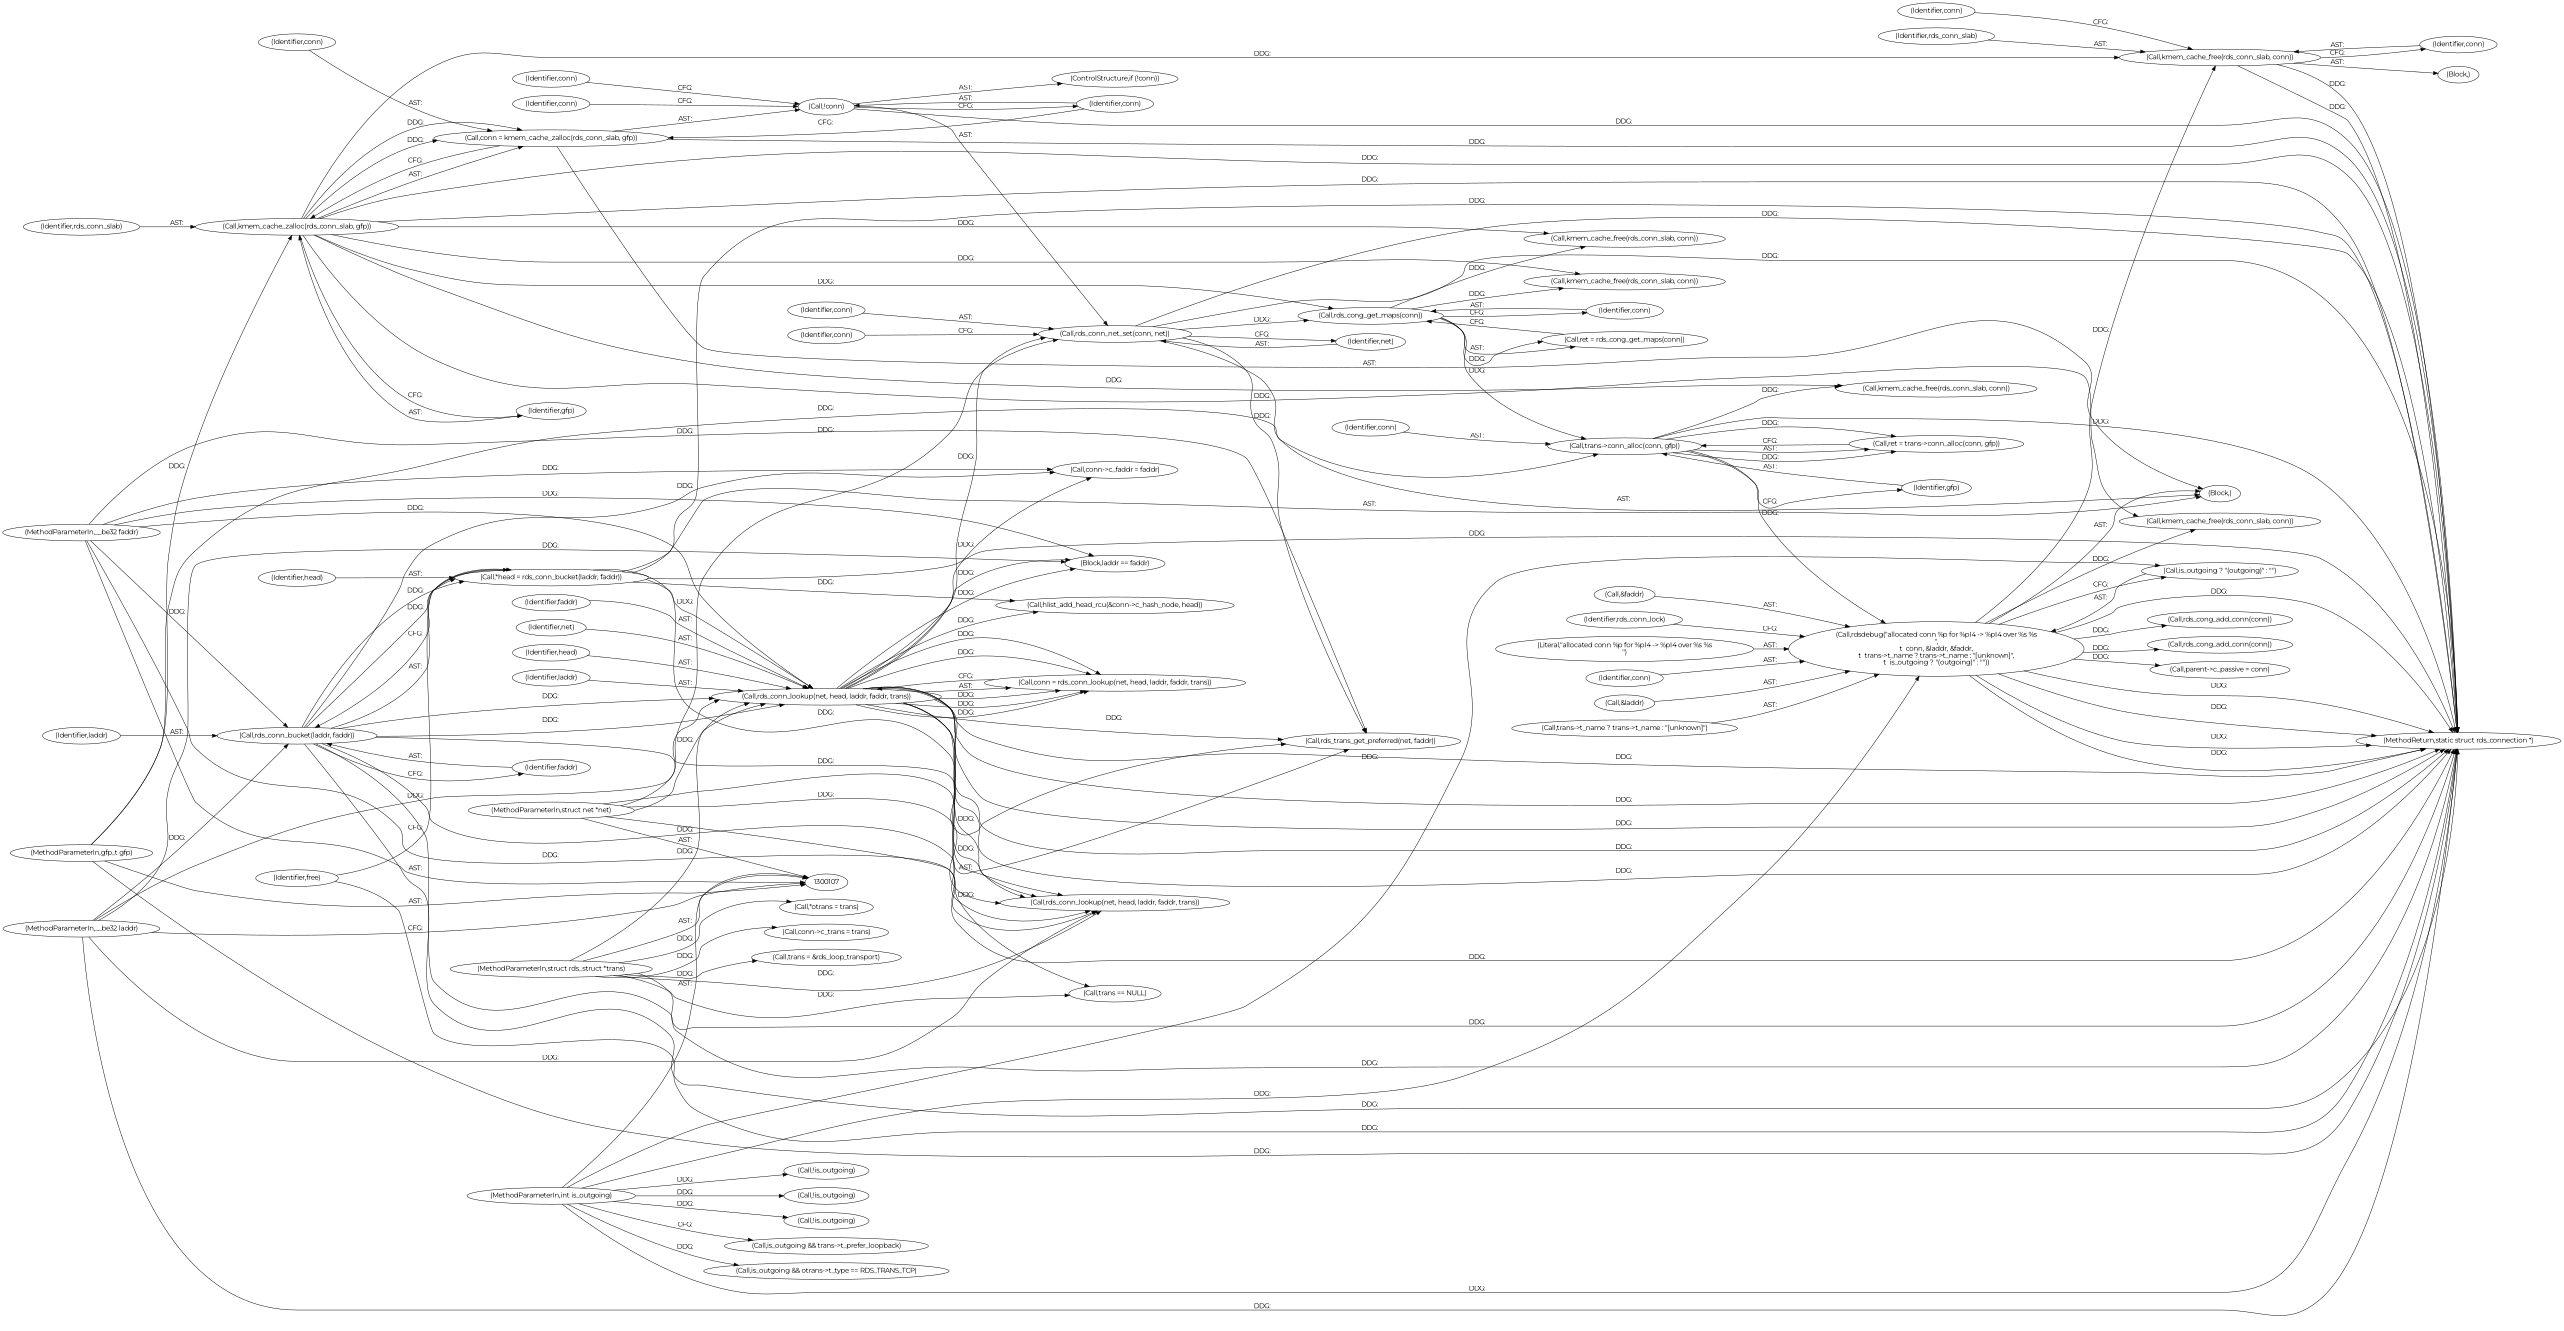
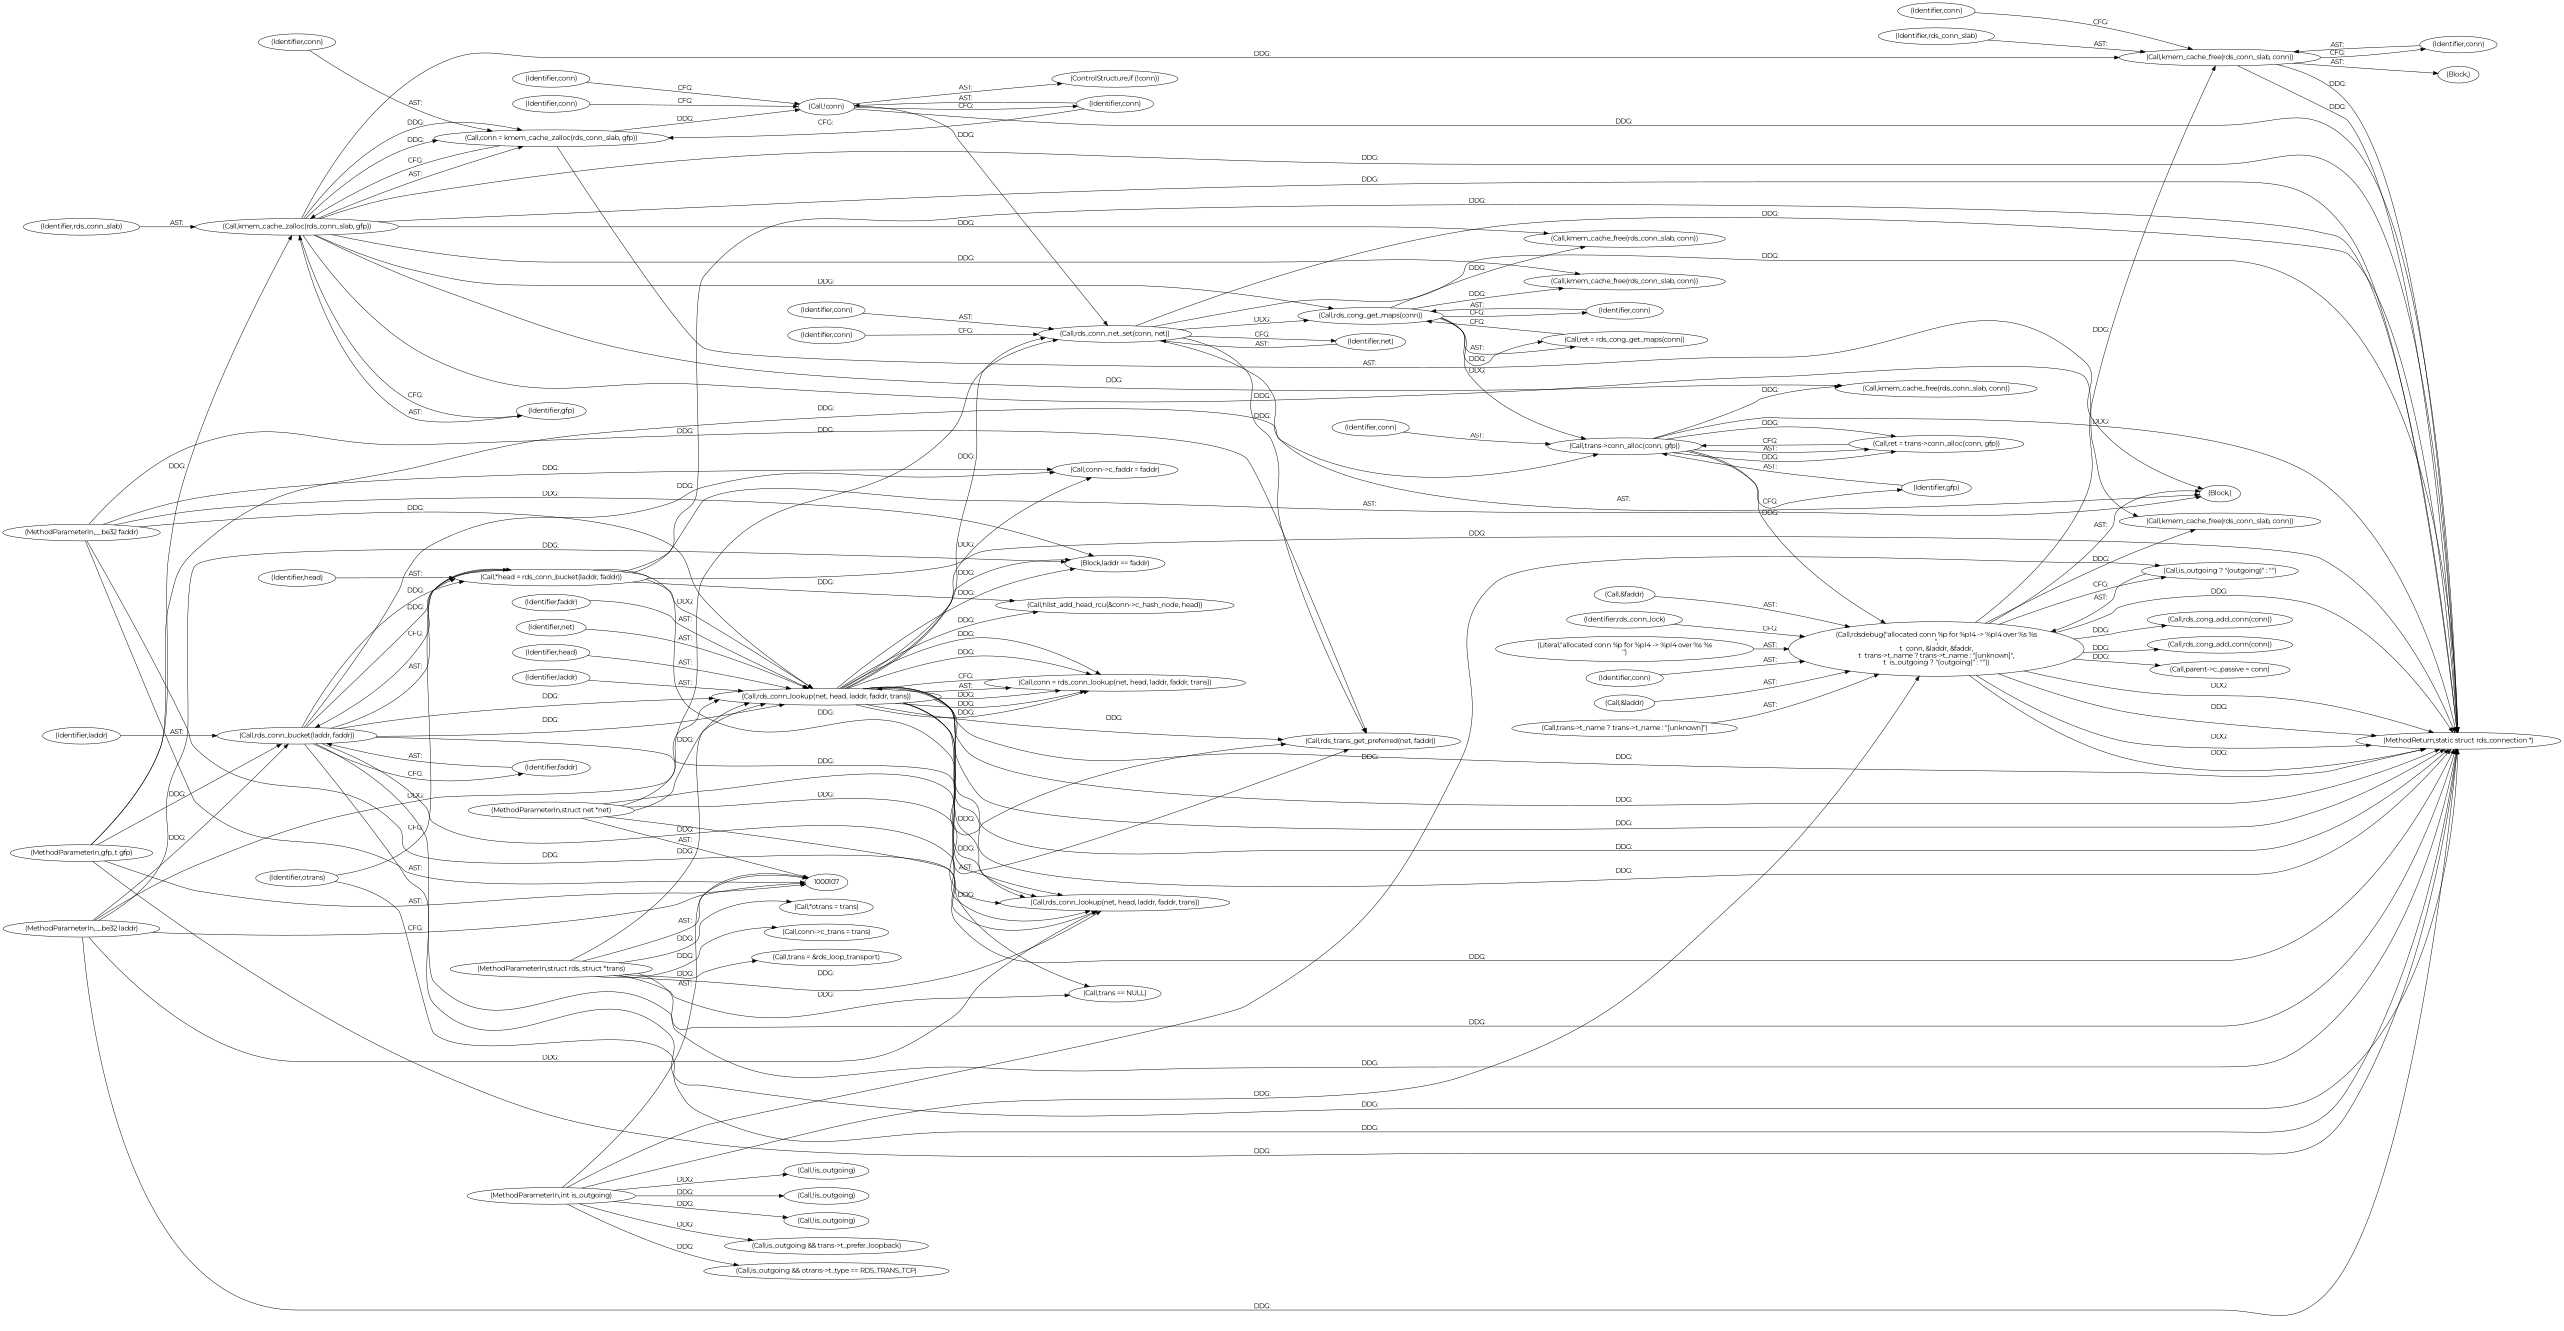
(686, 119) -> (686, 119)
(967, 135) -> (967, 135)
(1804, 147) -> none
(183, 628) -> (187, 796)
(297, 878) -> (297, 878)
(826, 882) -> (826, 882)
(686, 1225) -> (686, 1225)
(1690, 1292) -> none
